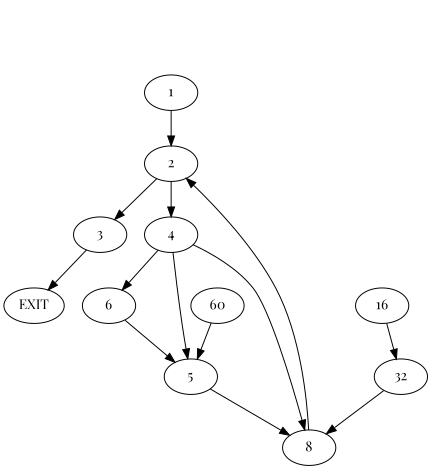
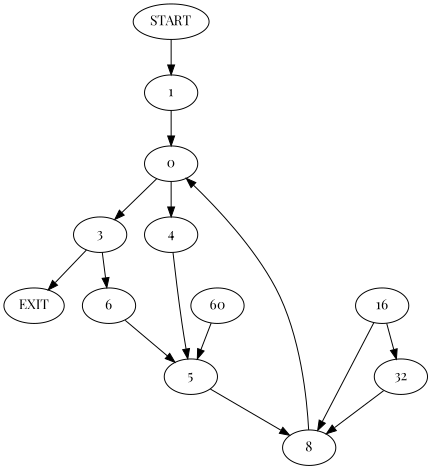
none -> (171, 22)
(171, 164) -> (171, 164)
(143, 266) -> (104, 265)
(268, 318) -> (348, 372)
